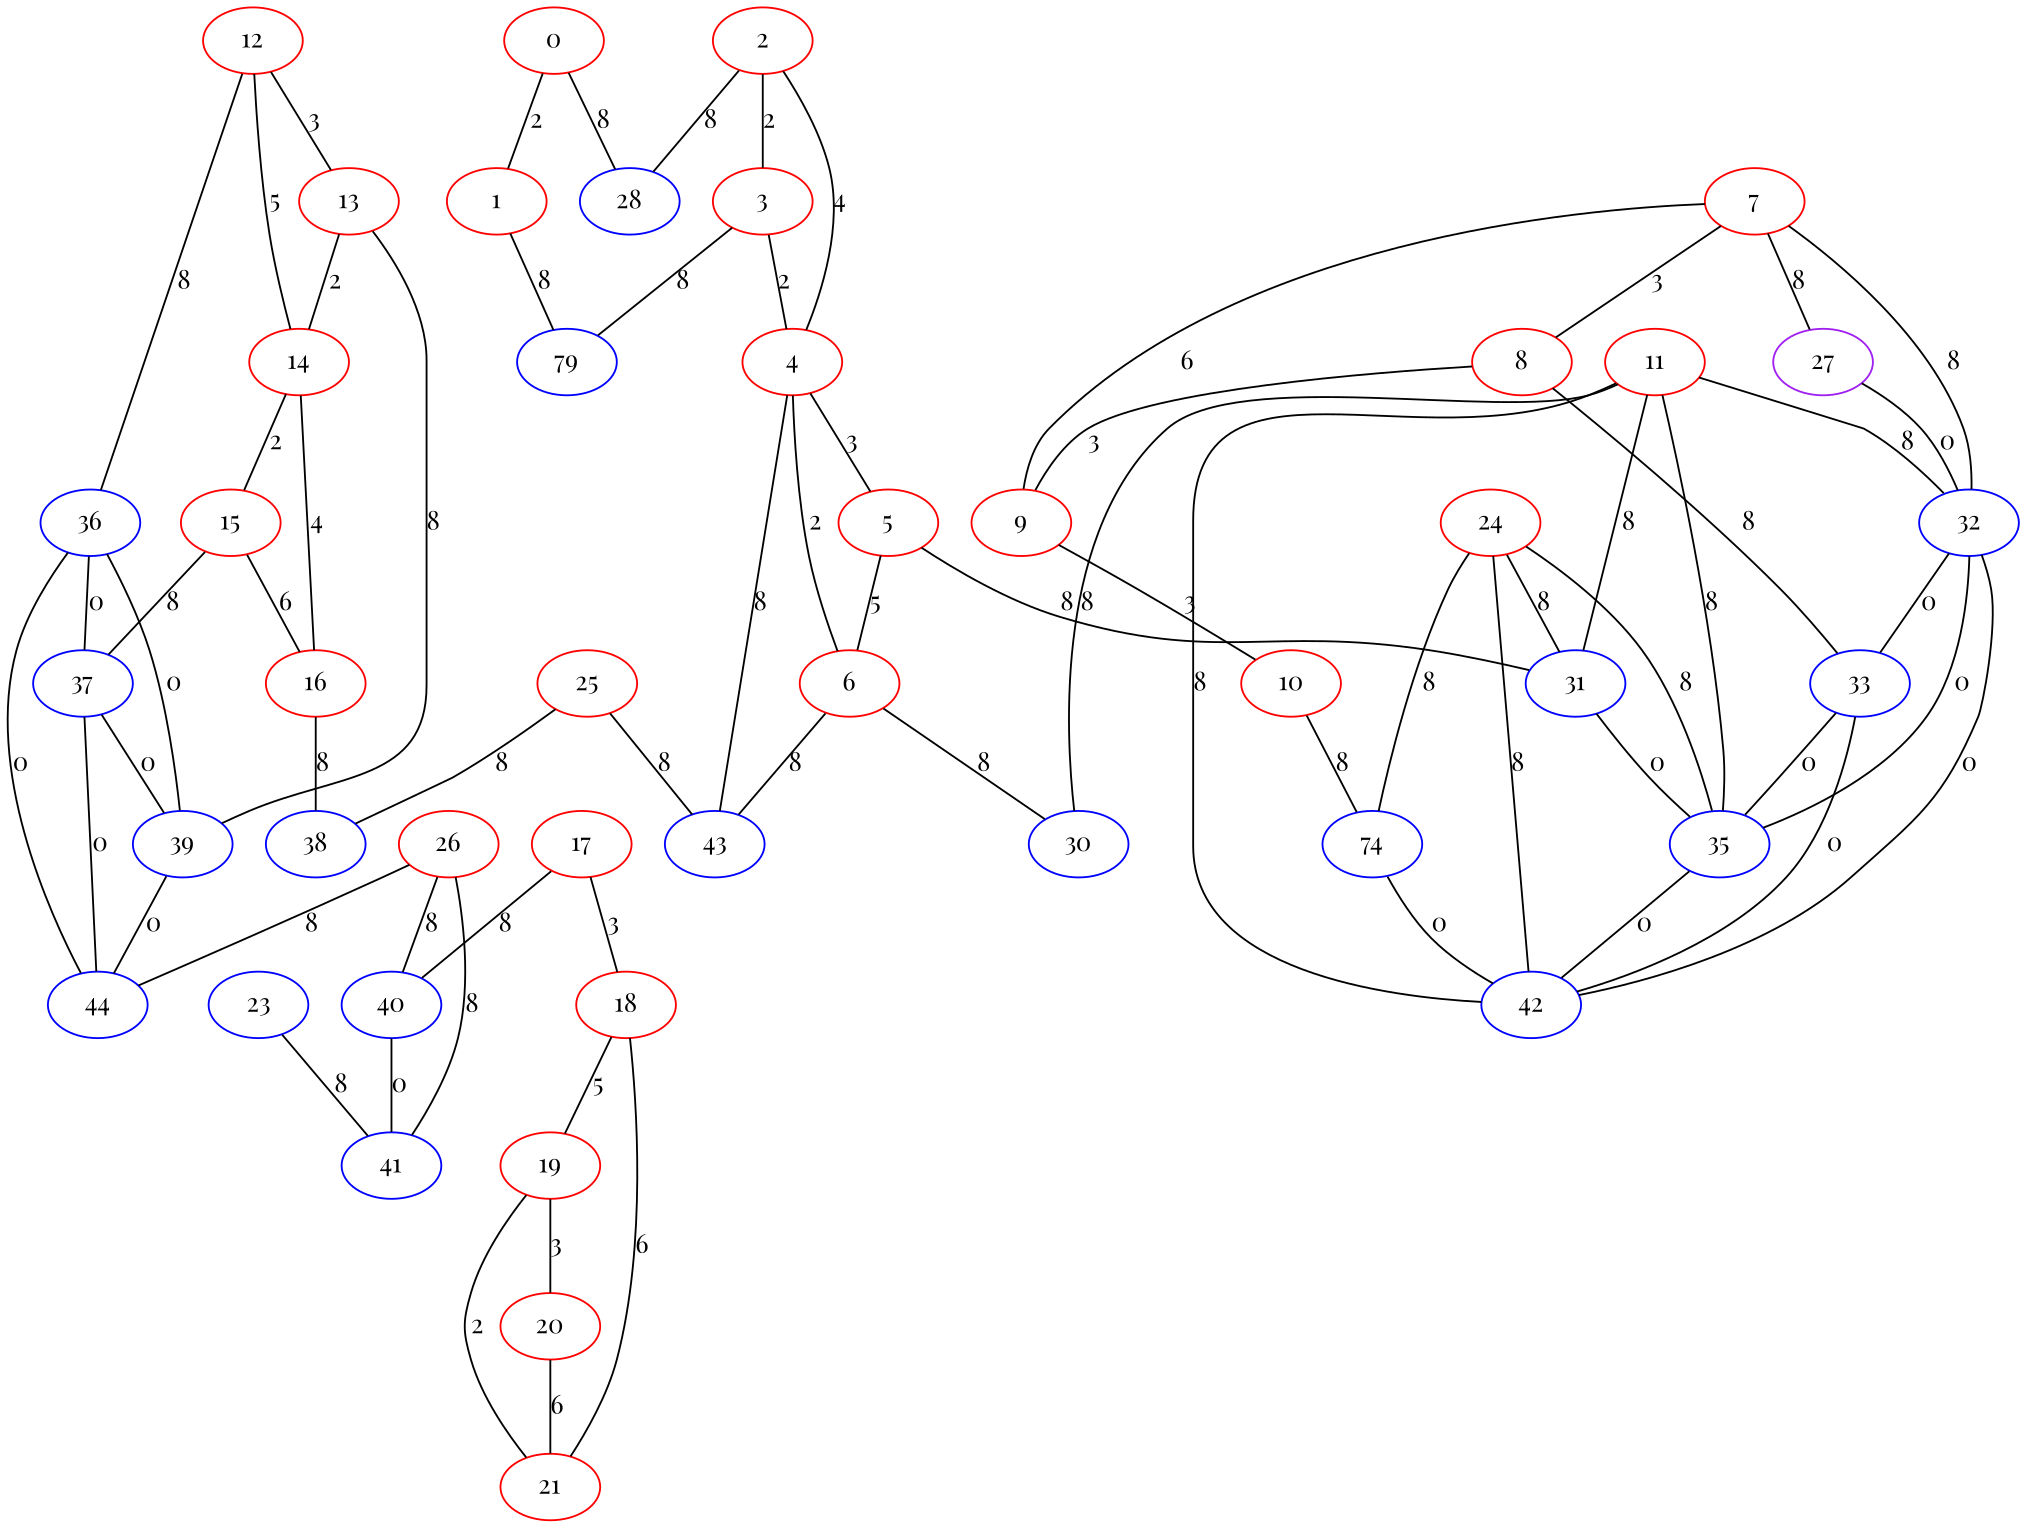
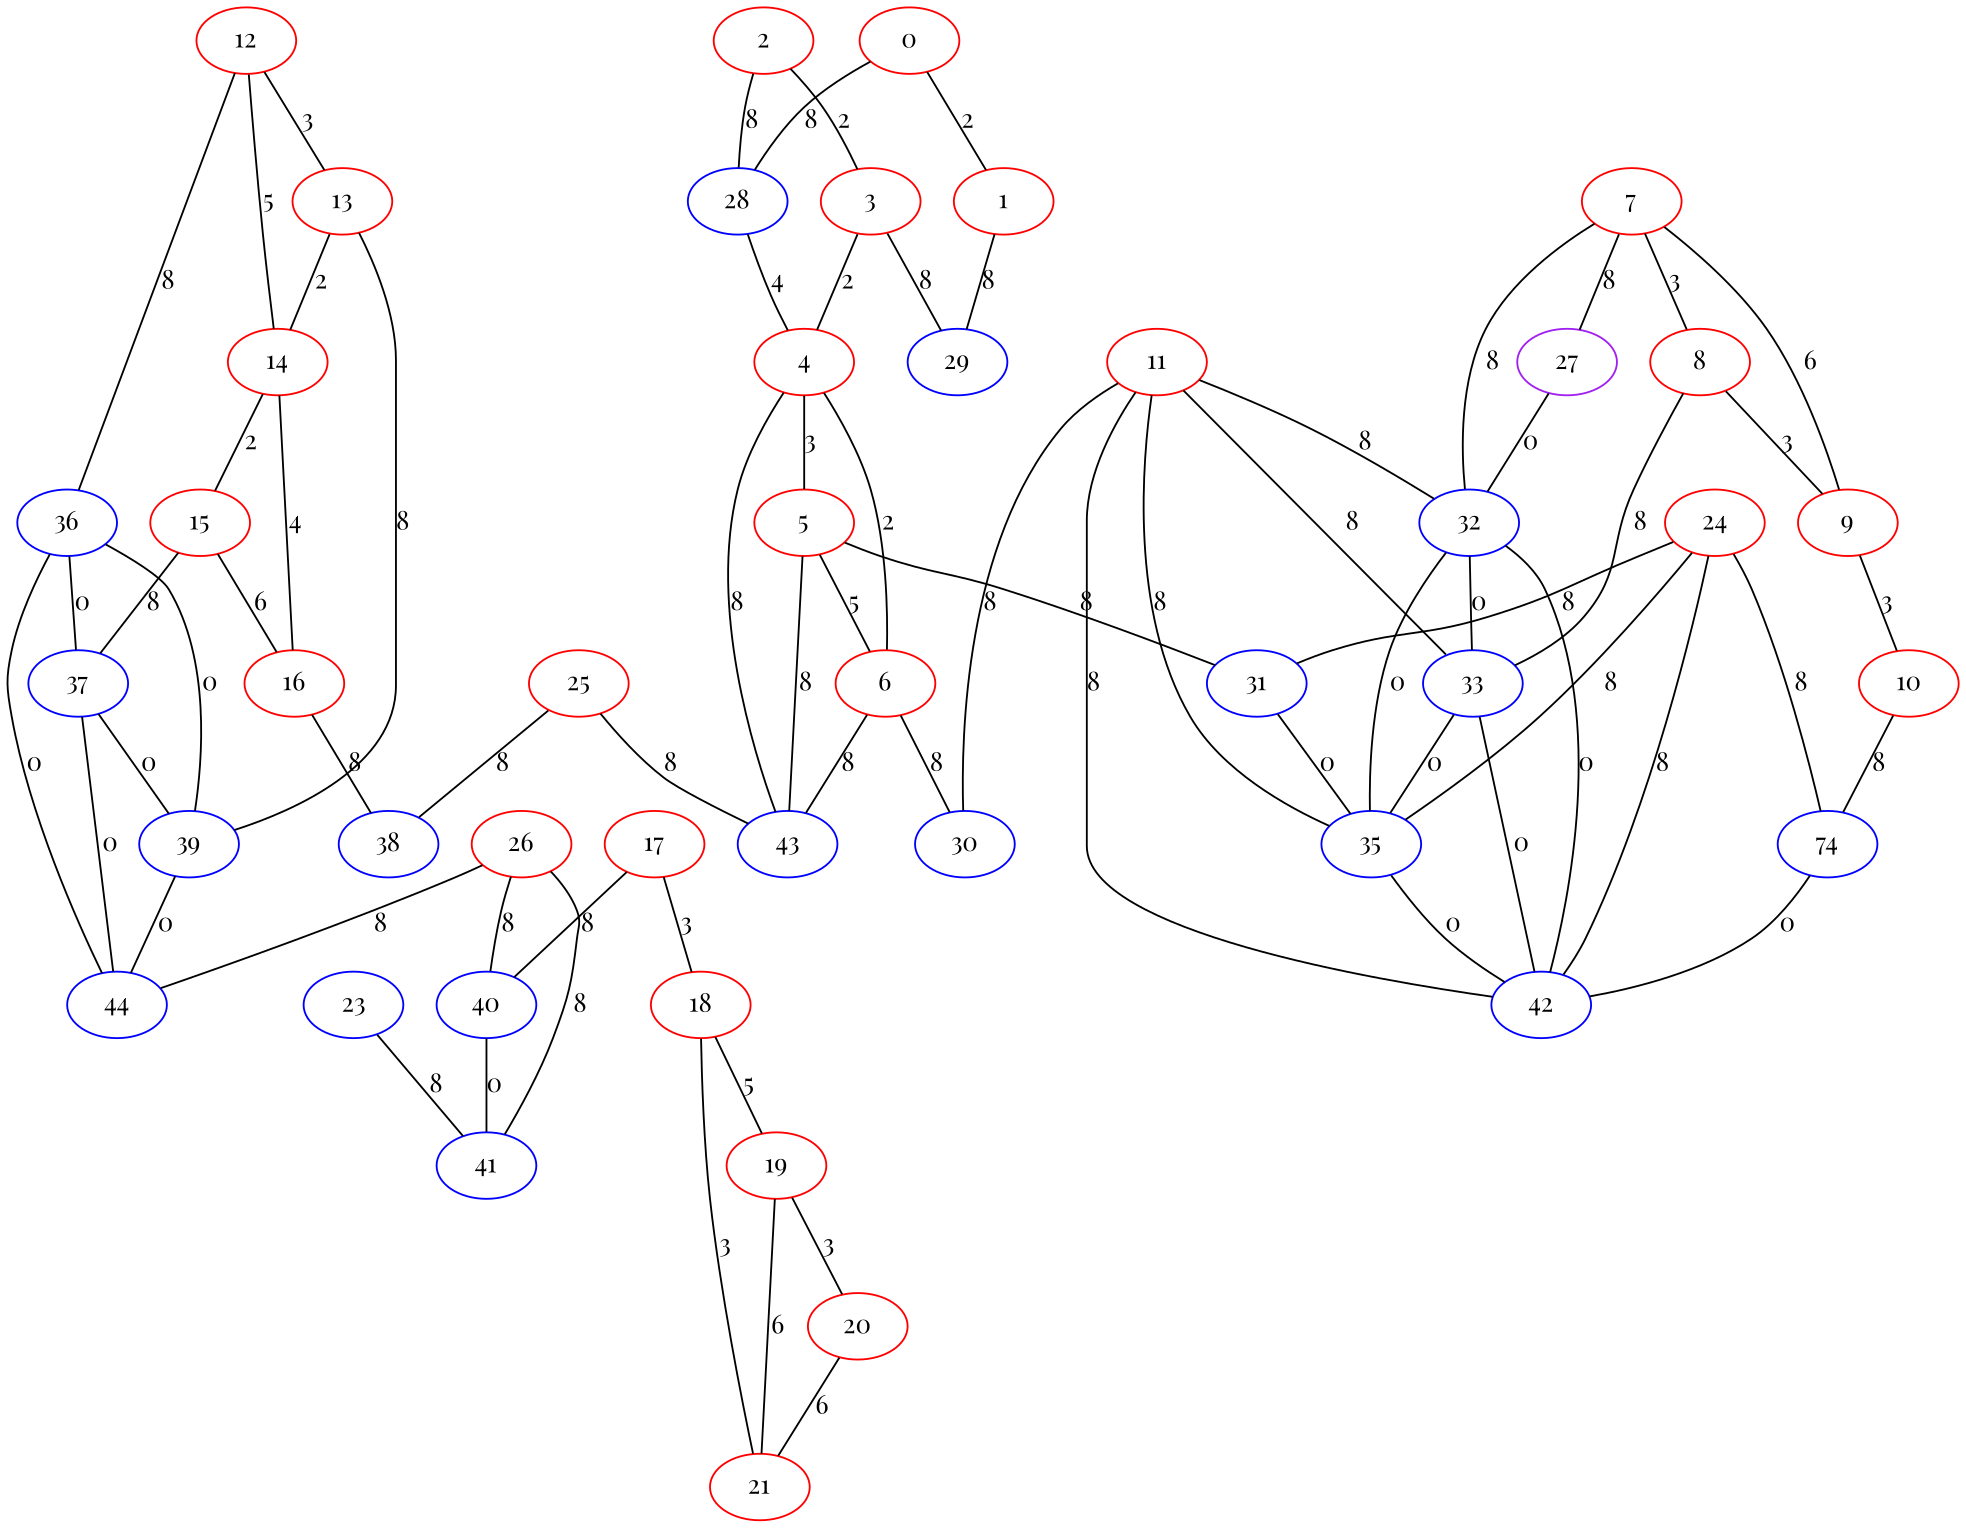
(833, 197) -> (766, 283)
(567, 362) -> (958, 362)
(1615, 523) -> (1315, 522)
none -> (796, 684)
(643, 1246) -> (726, 1246)
(477, 1326) -> (778, 1326)
